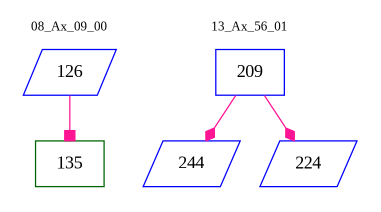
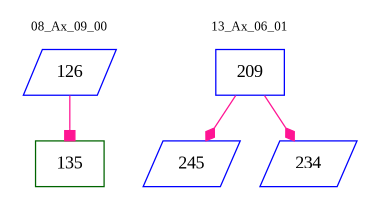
(250, 27) -> (250, 27)
(192, 164) -> (192, 164)
(308, 164) -> (308, 164)
